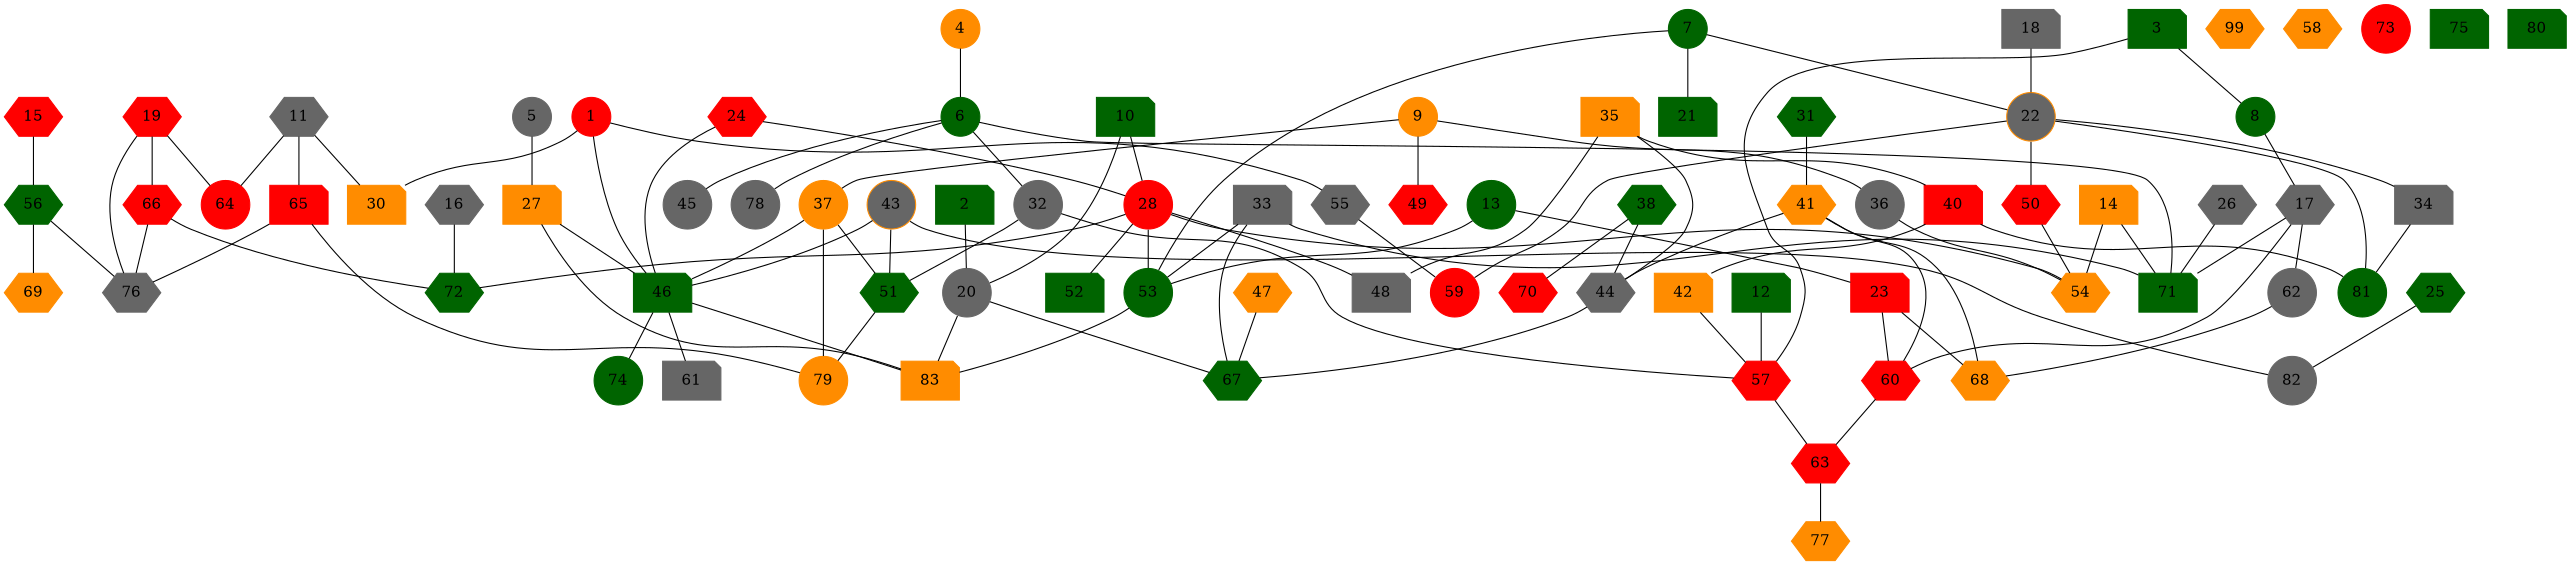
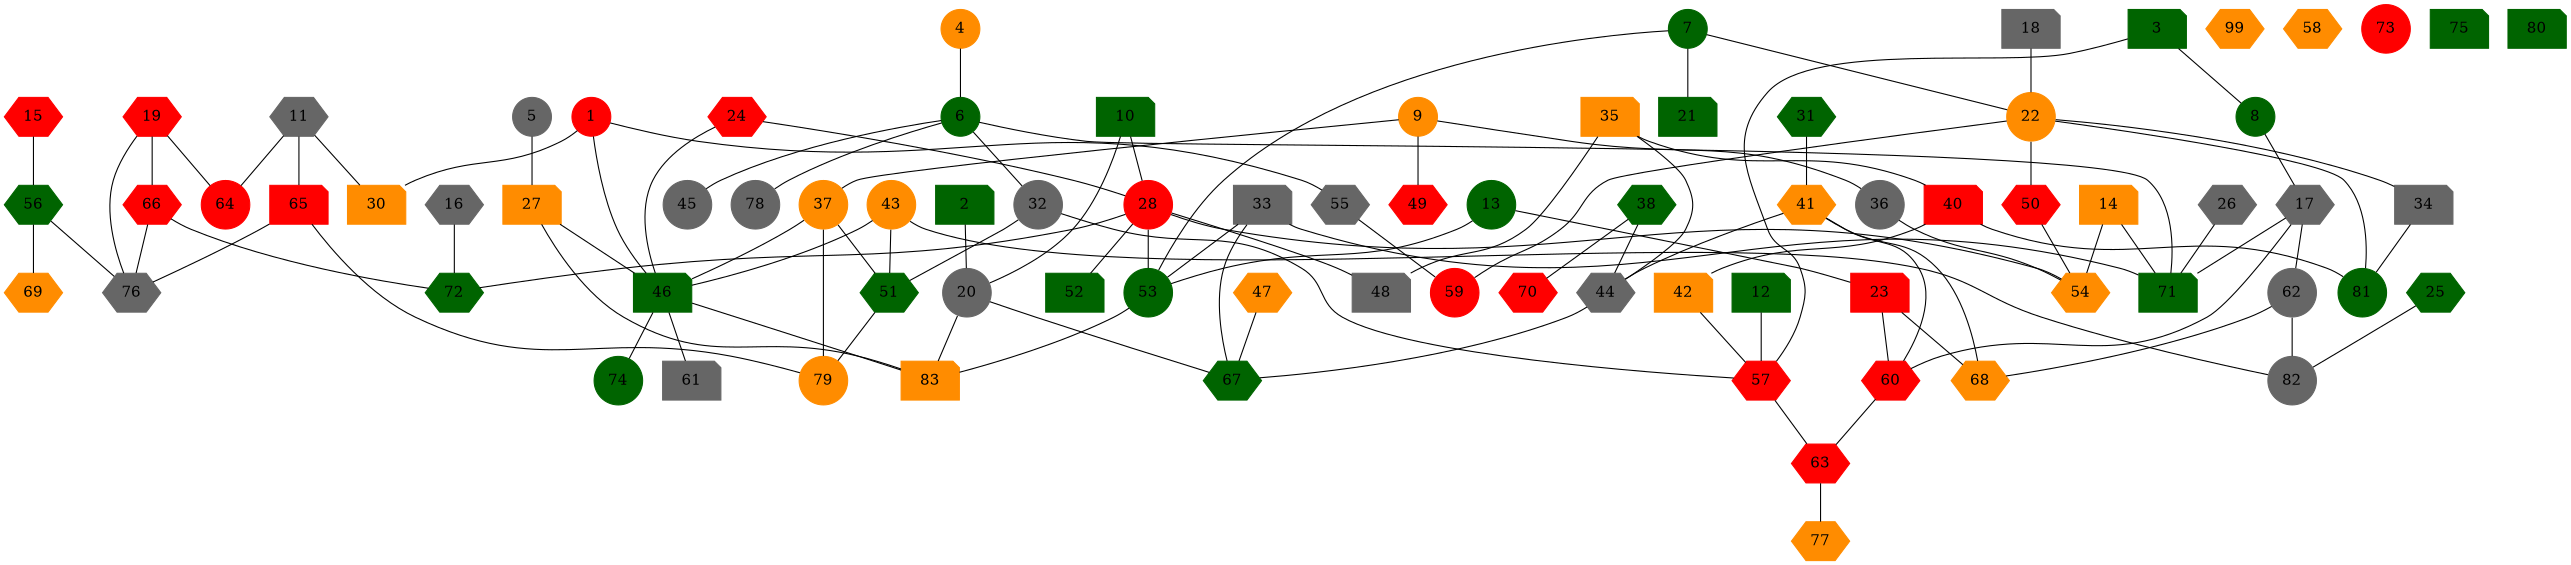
(2031, 117) -> (2031, 117)
(891, 205) -> (891, 205)
none -> (2292, 337)
